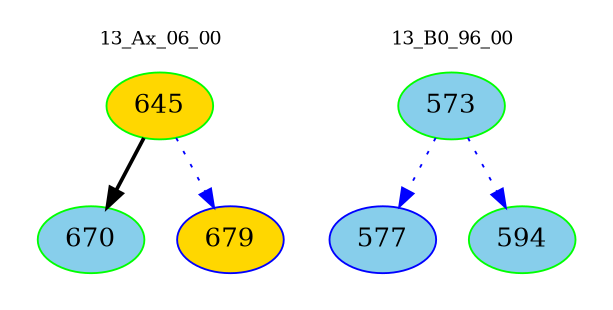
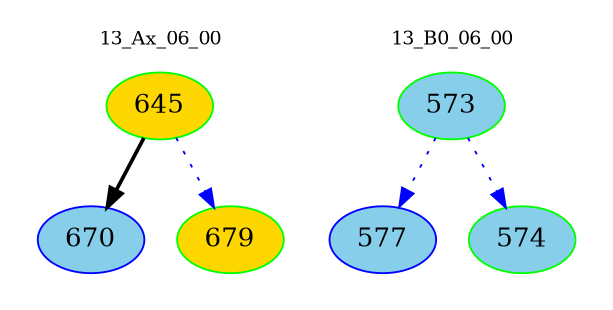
(453, 40) -> (453, 40)
(91, 240) -> (91, 240)
(230, 240) -> (230, 240)
(522, 240) -> (522, 240)
